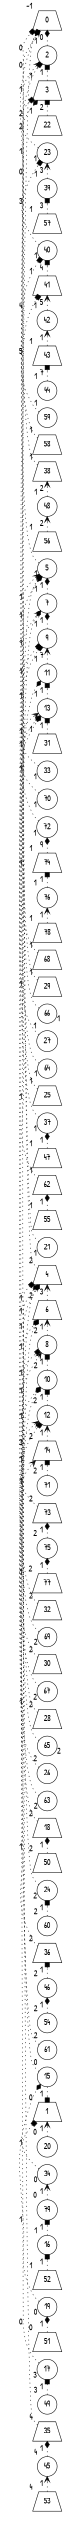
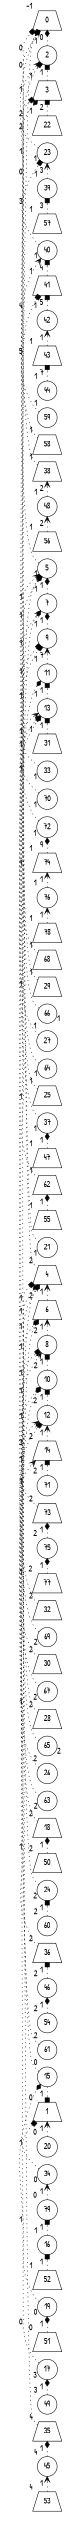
(47, 306) -> (47, 306)
(21, 351) -> (21, 351)
(47, 883) -> (47, 883)
(42, 1293) -> (42, 1293)
(47, 2391) -> (47, 2391)
